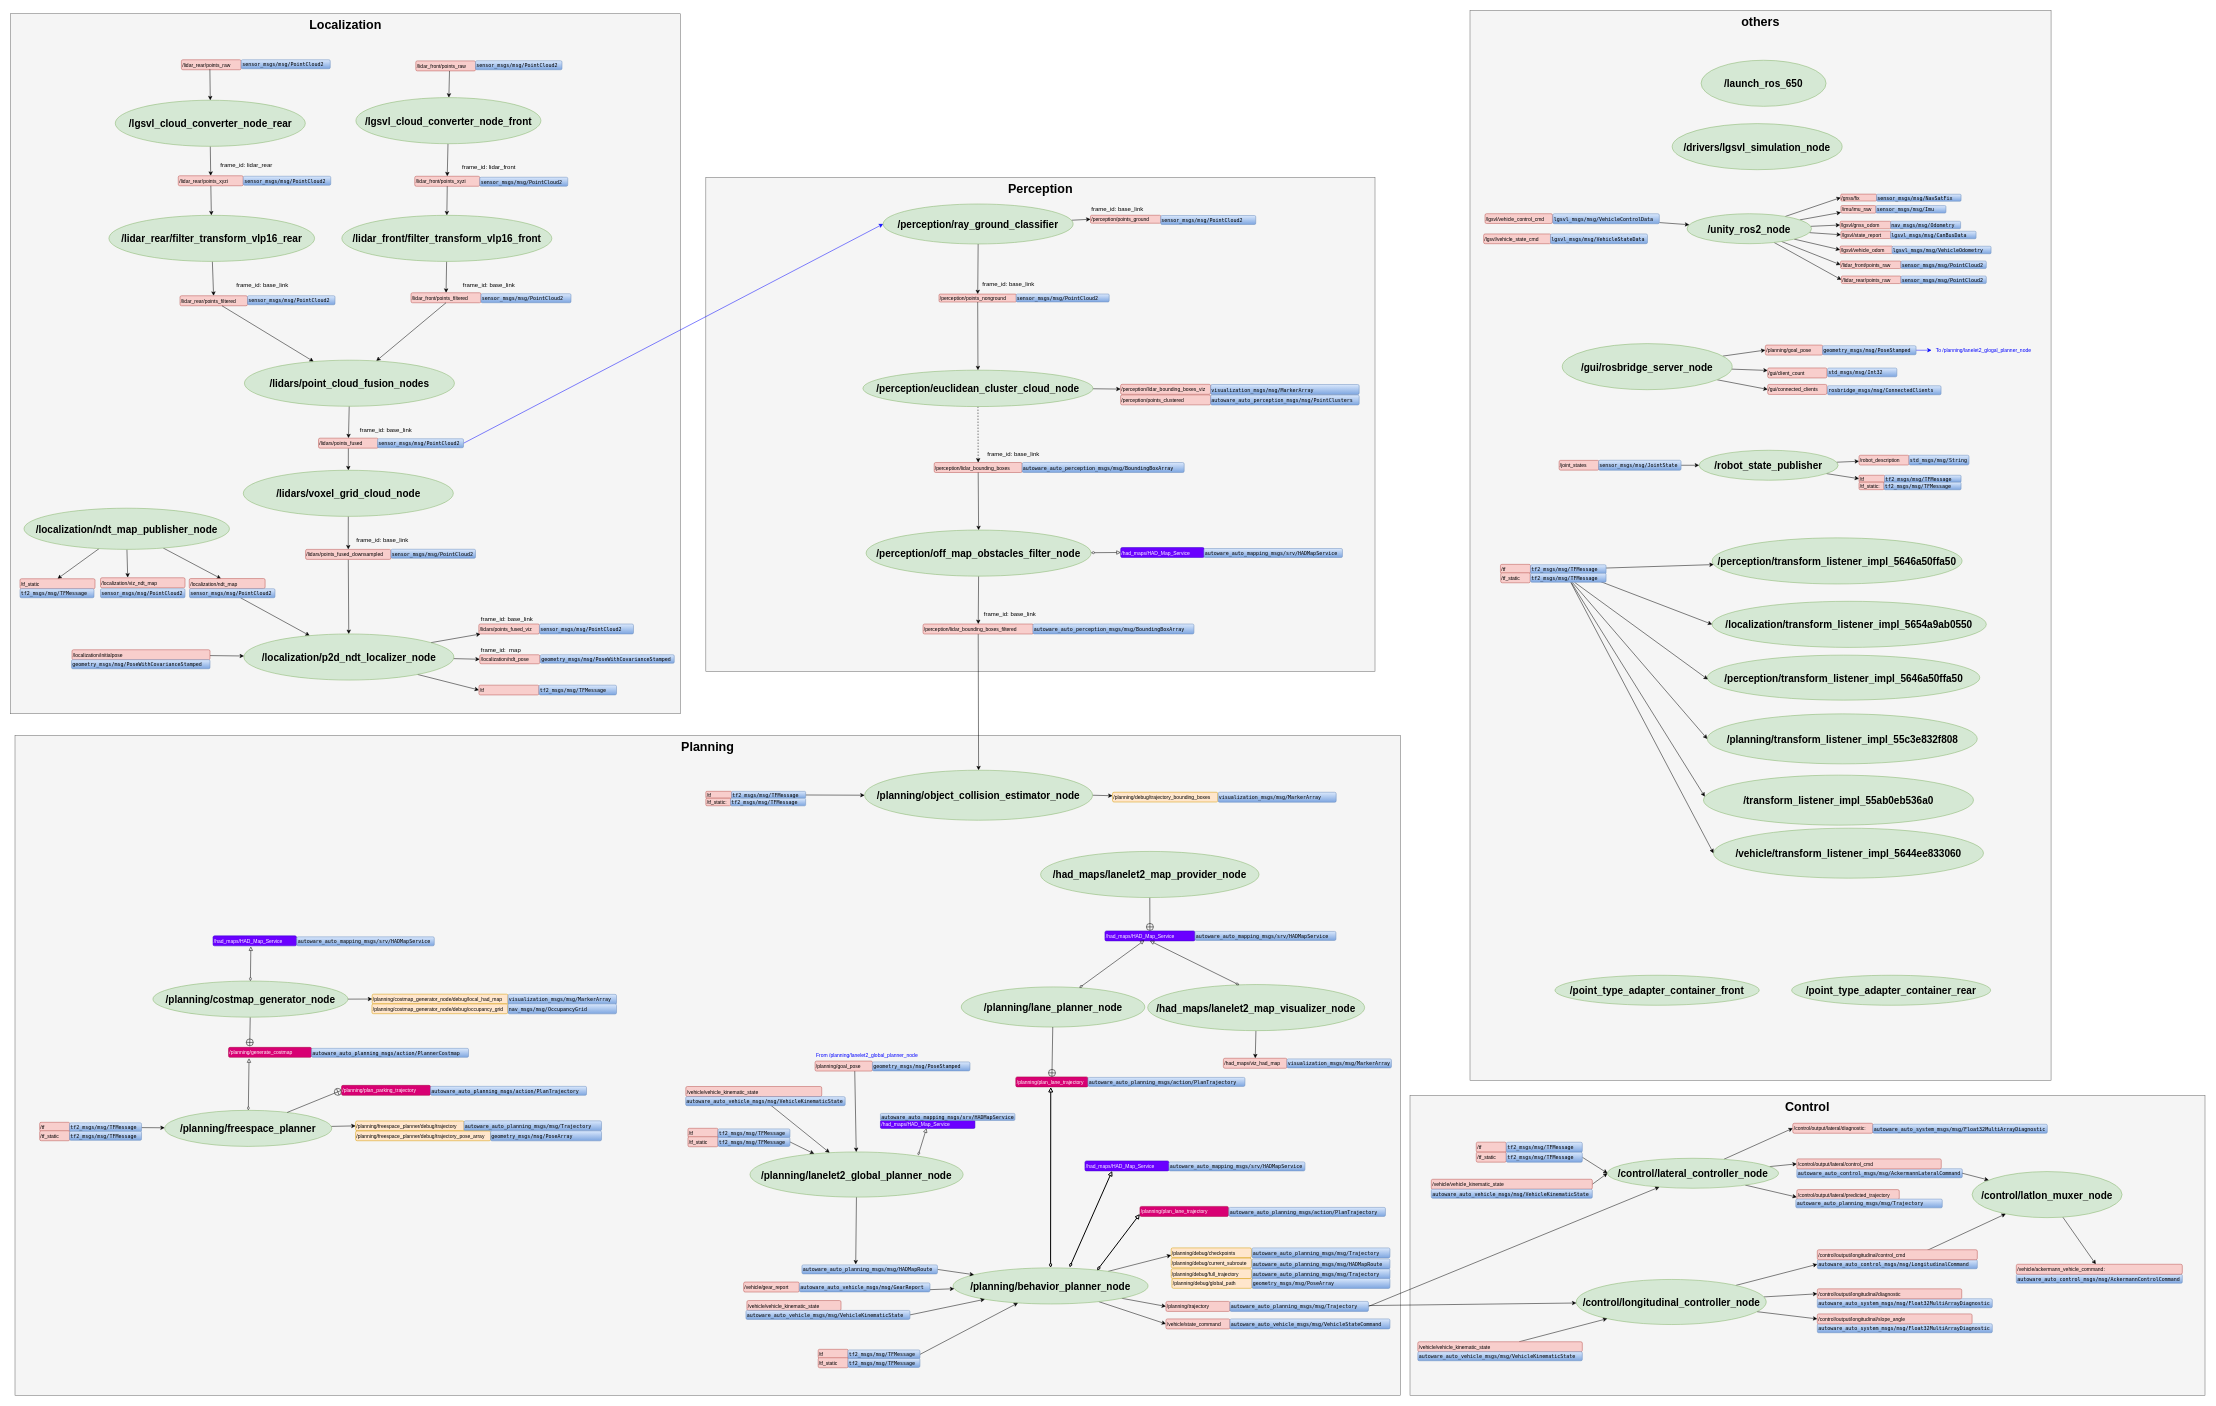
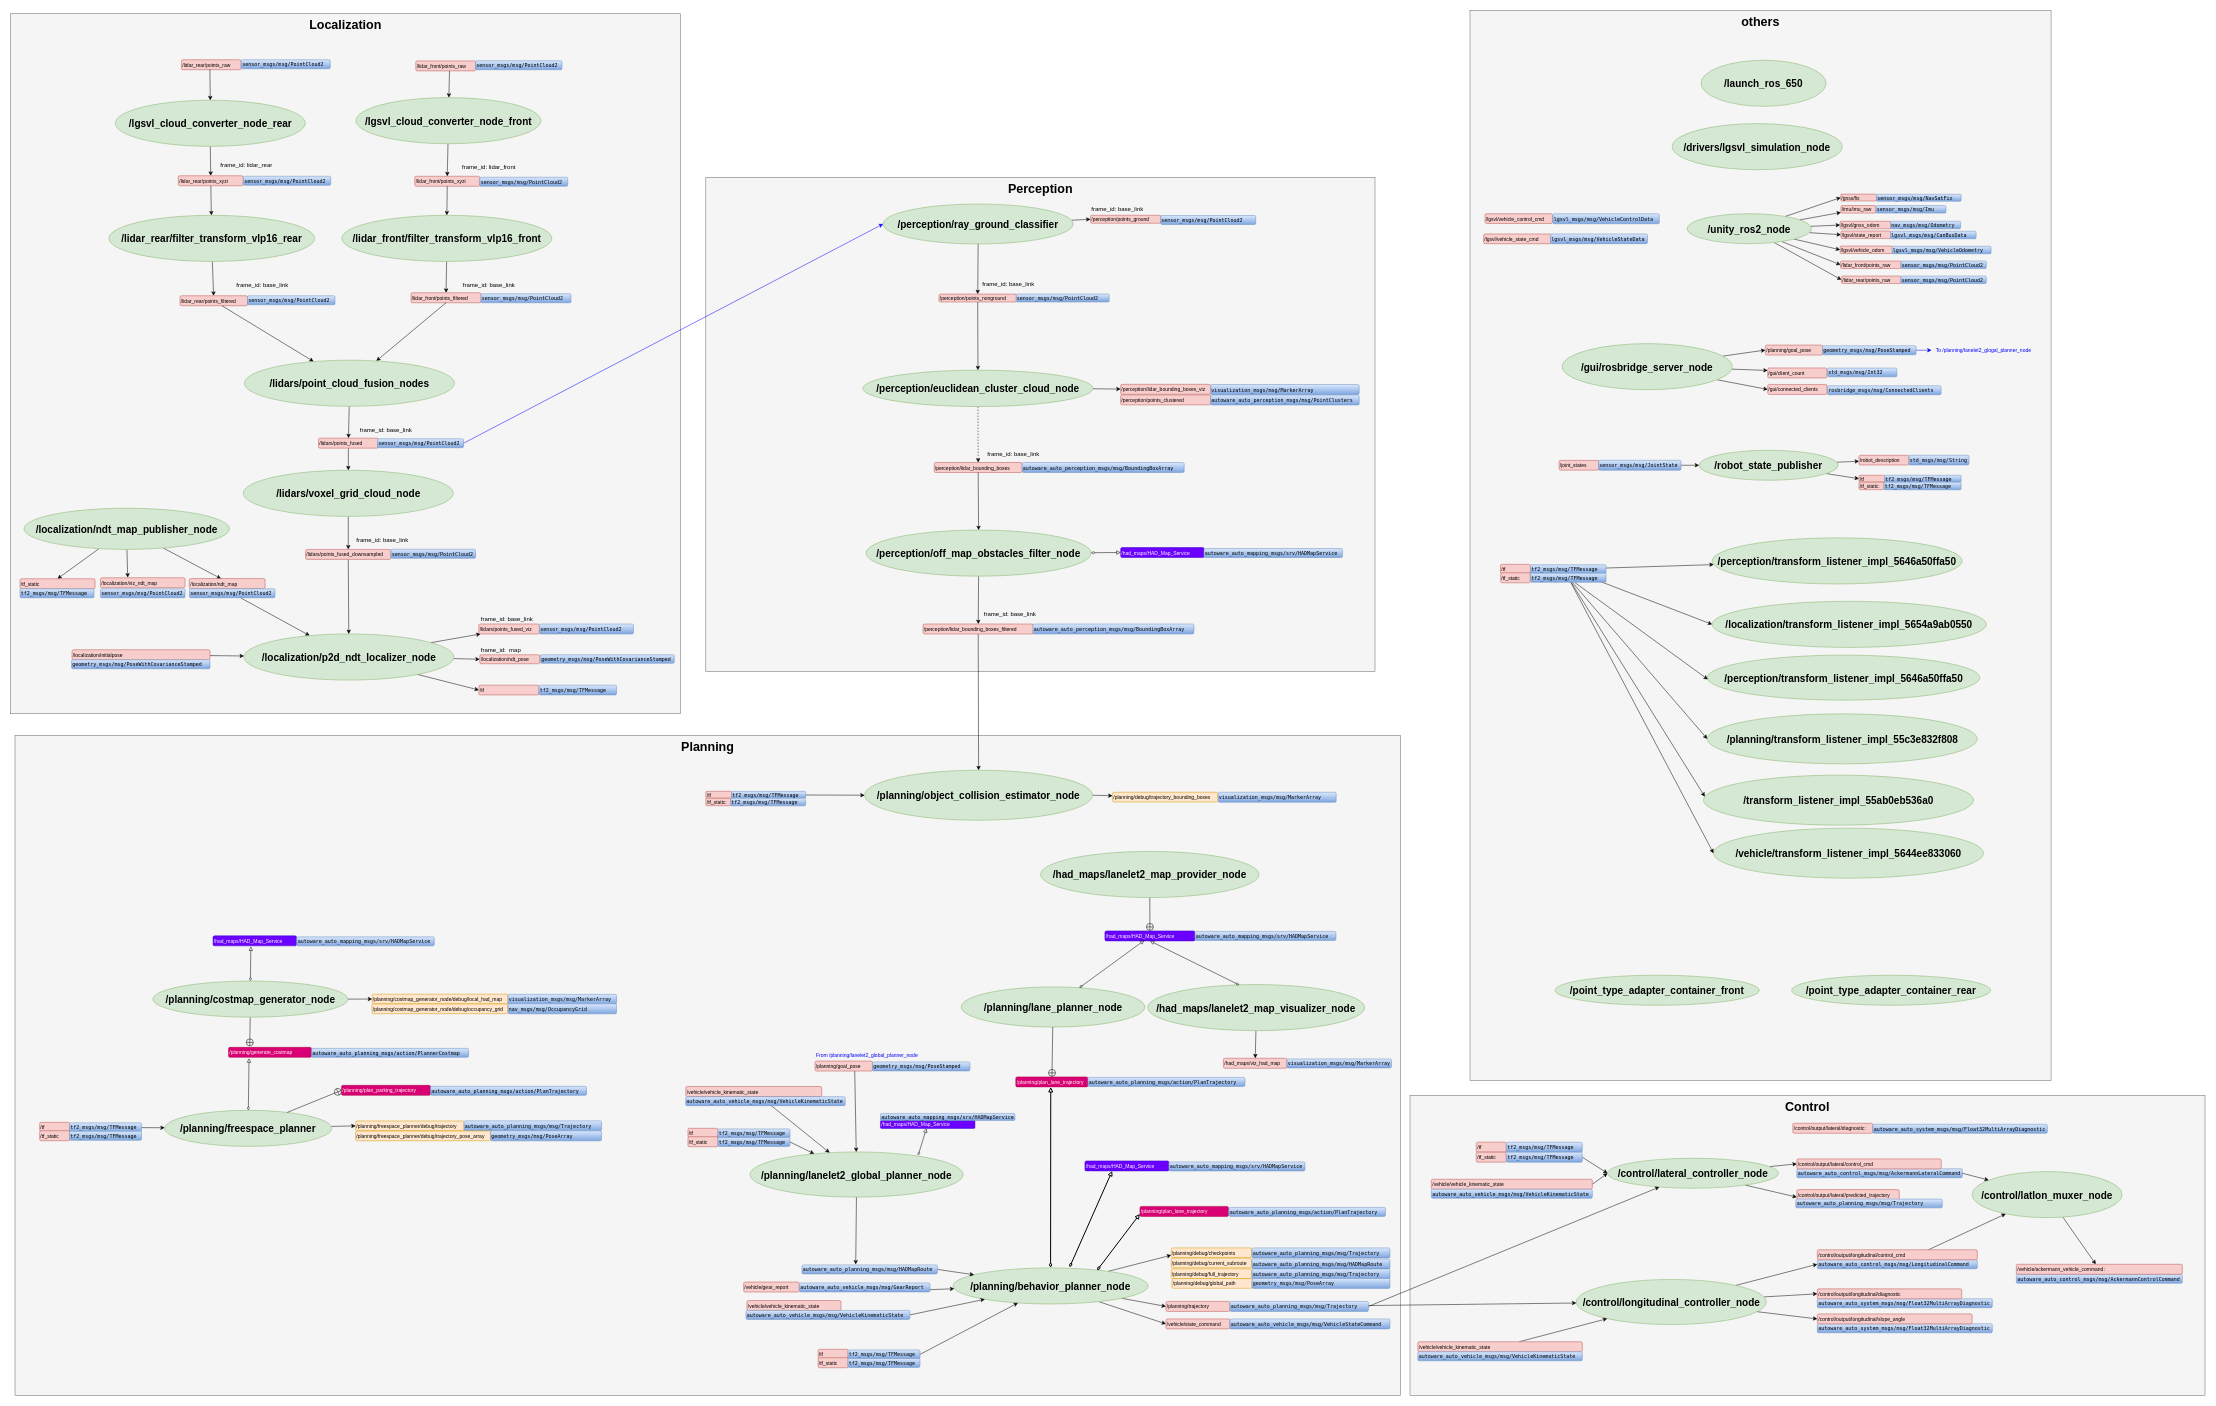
(1684, 224) -> none
(1788, 1130) -> none
